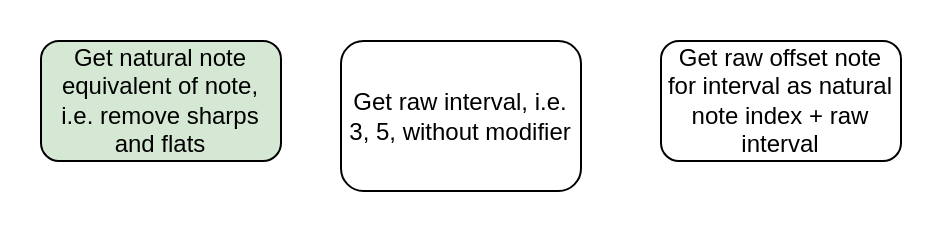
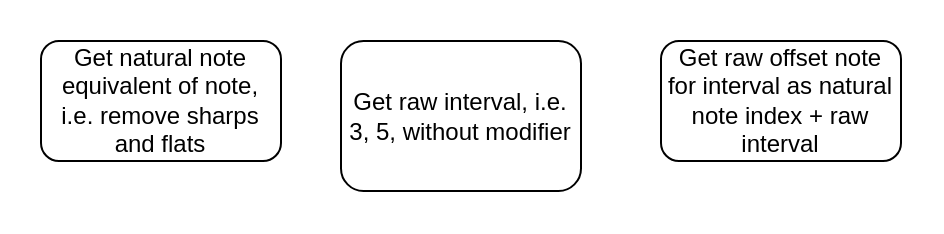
(161, 101) -> (161, 101)
